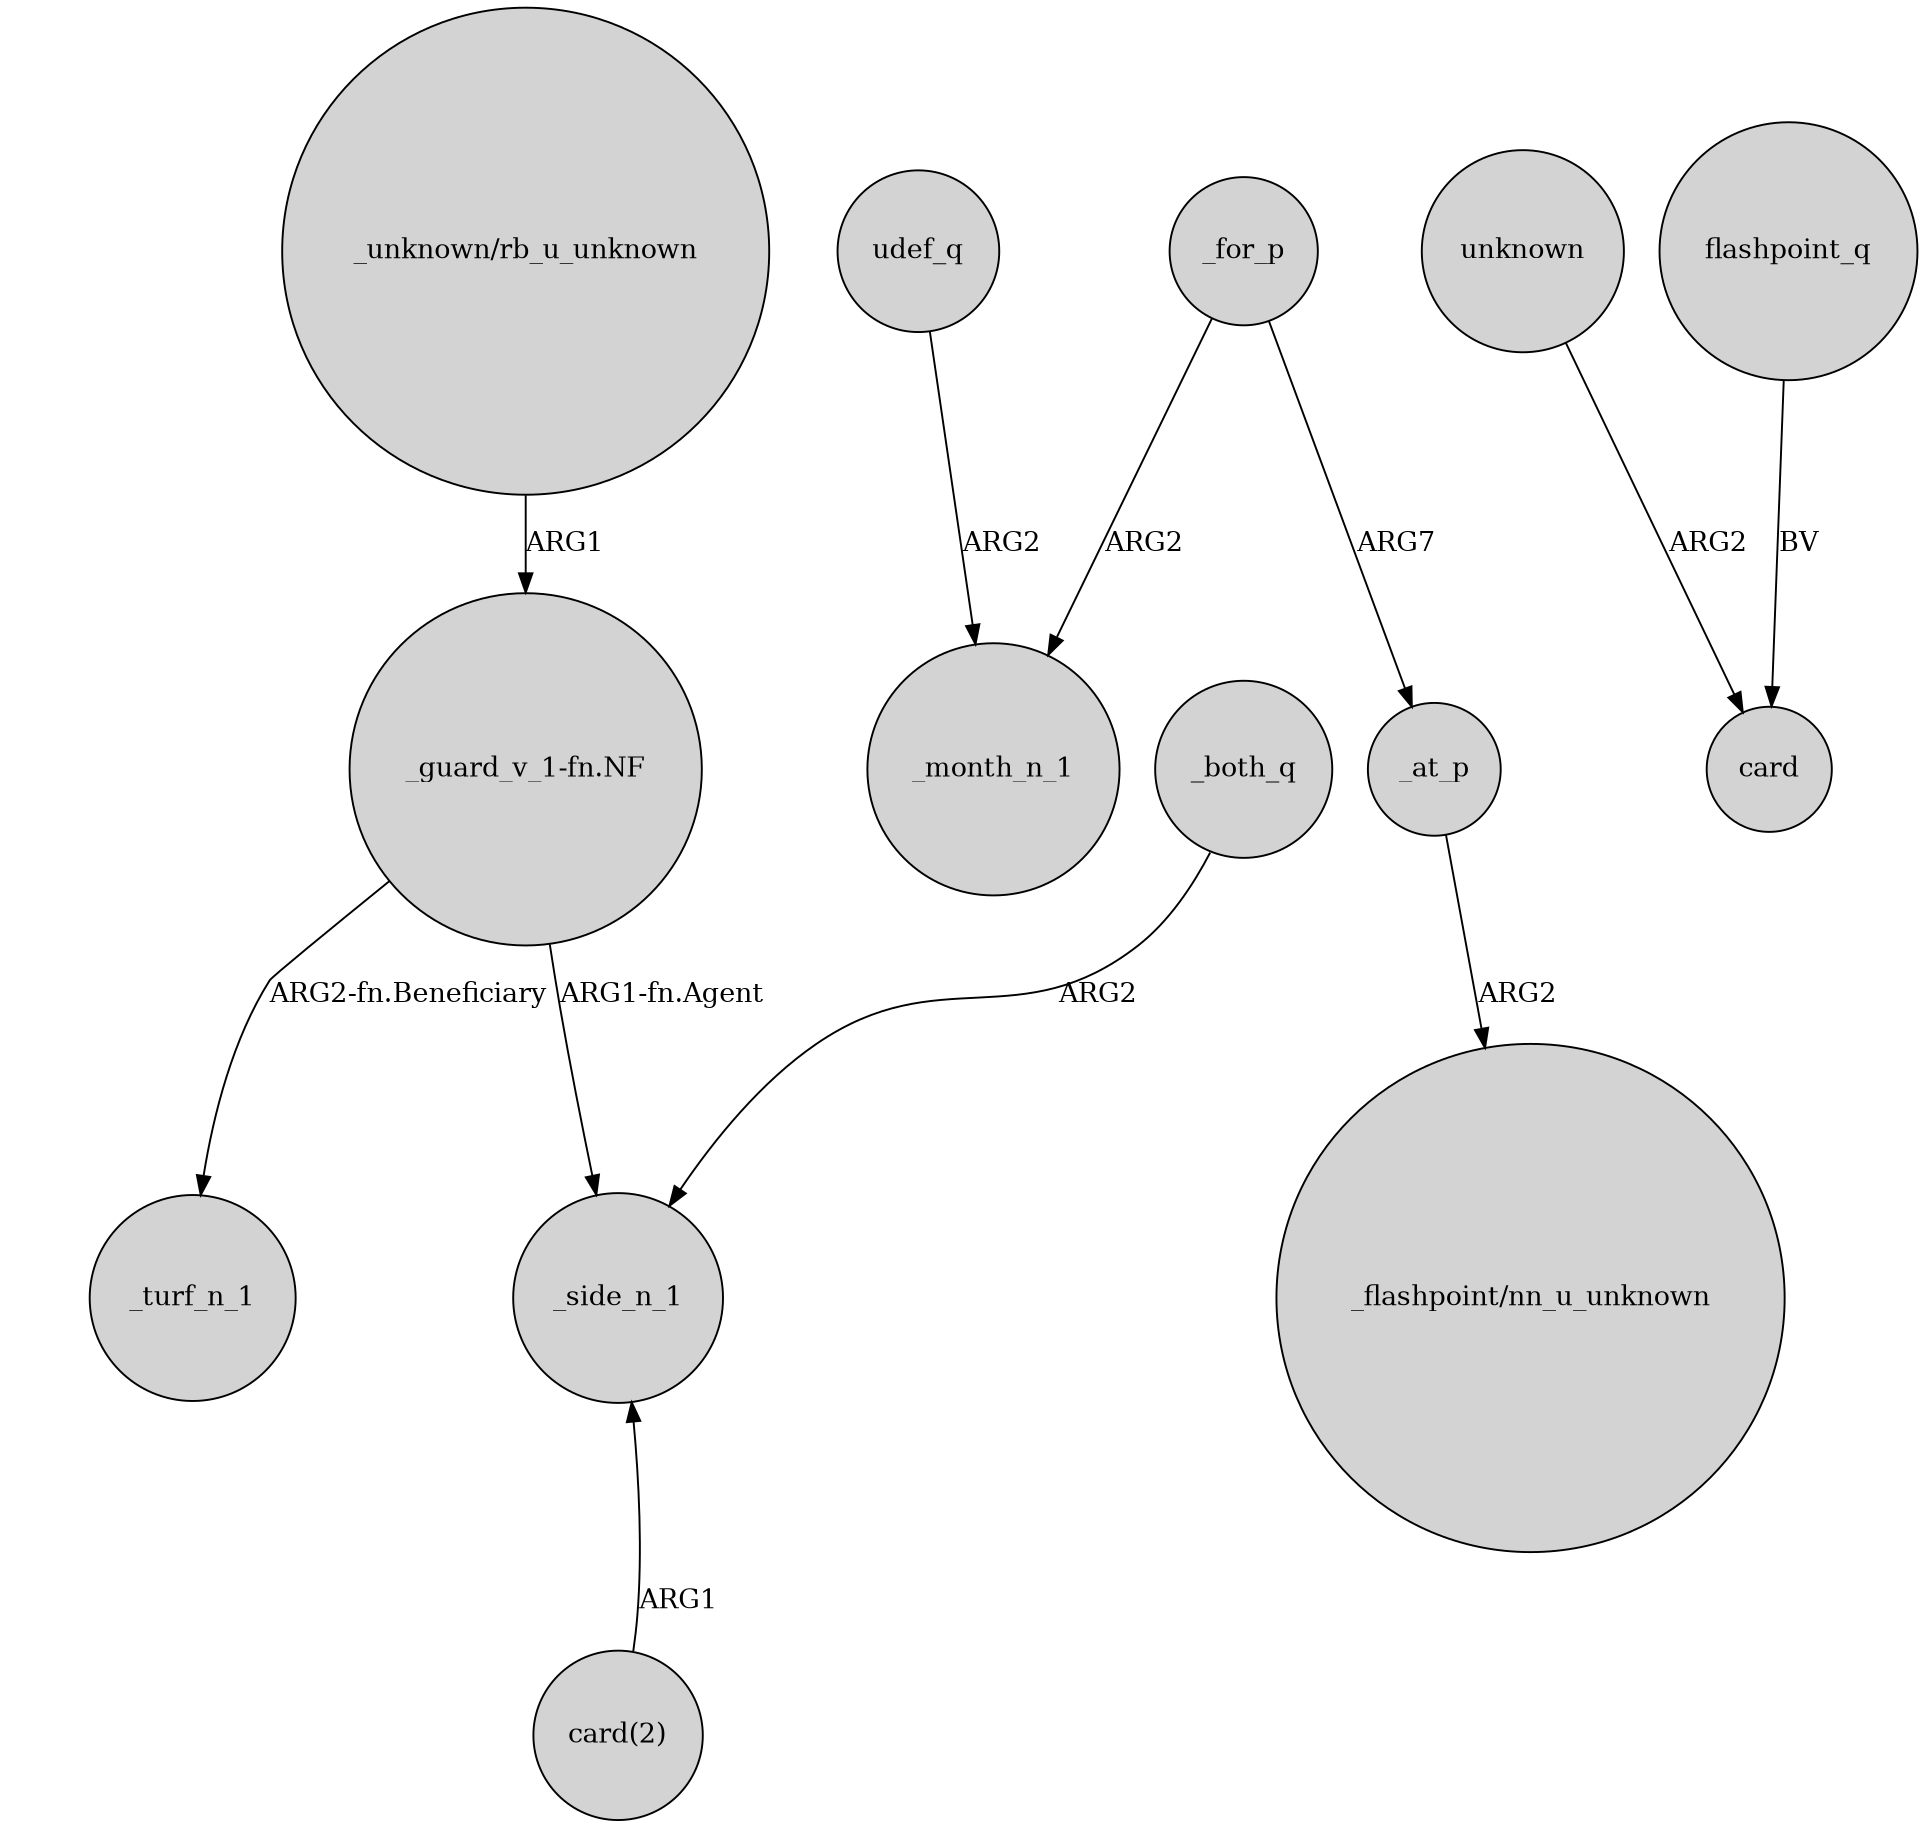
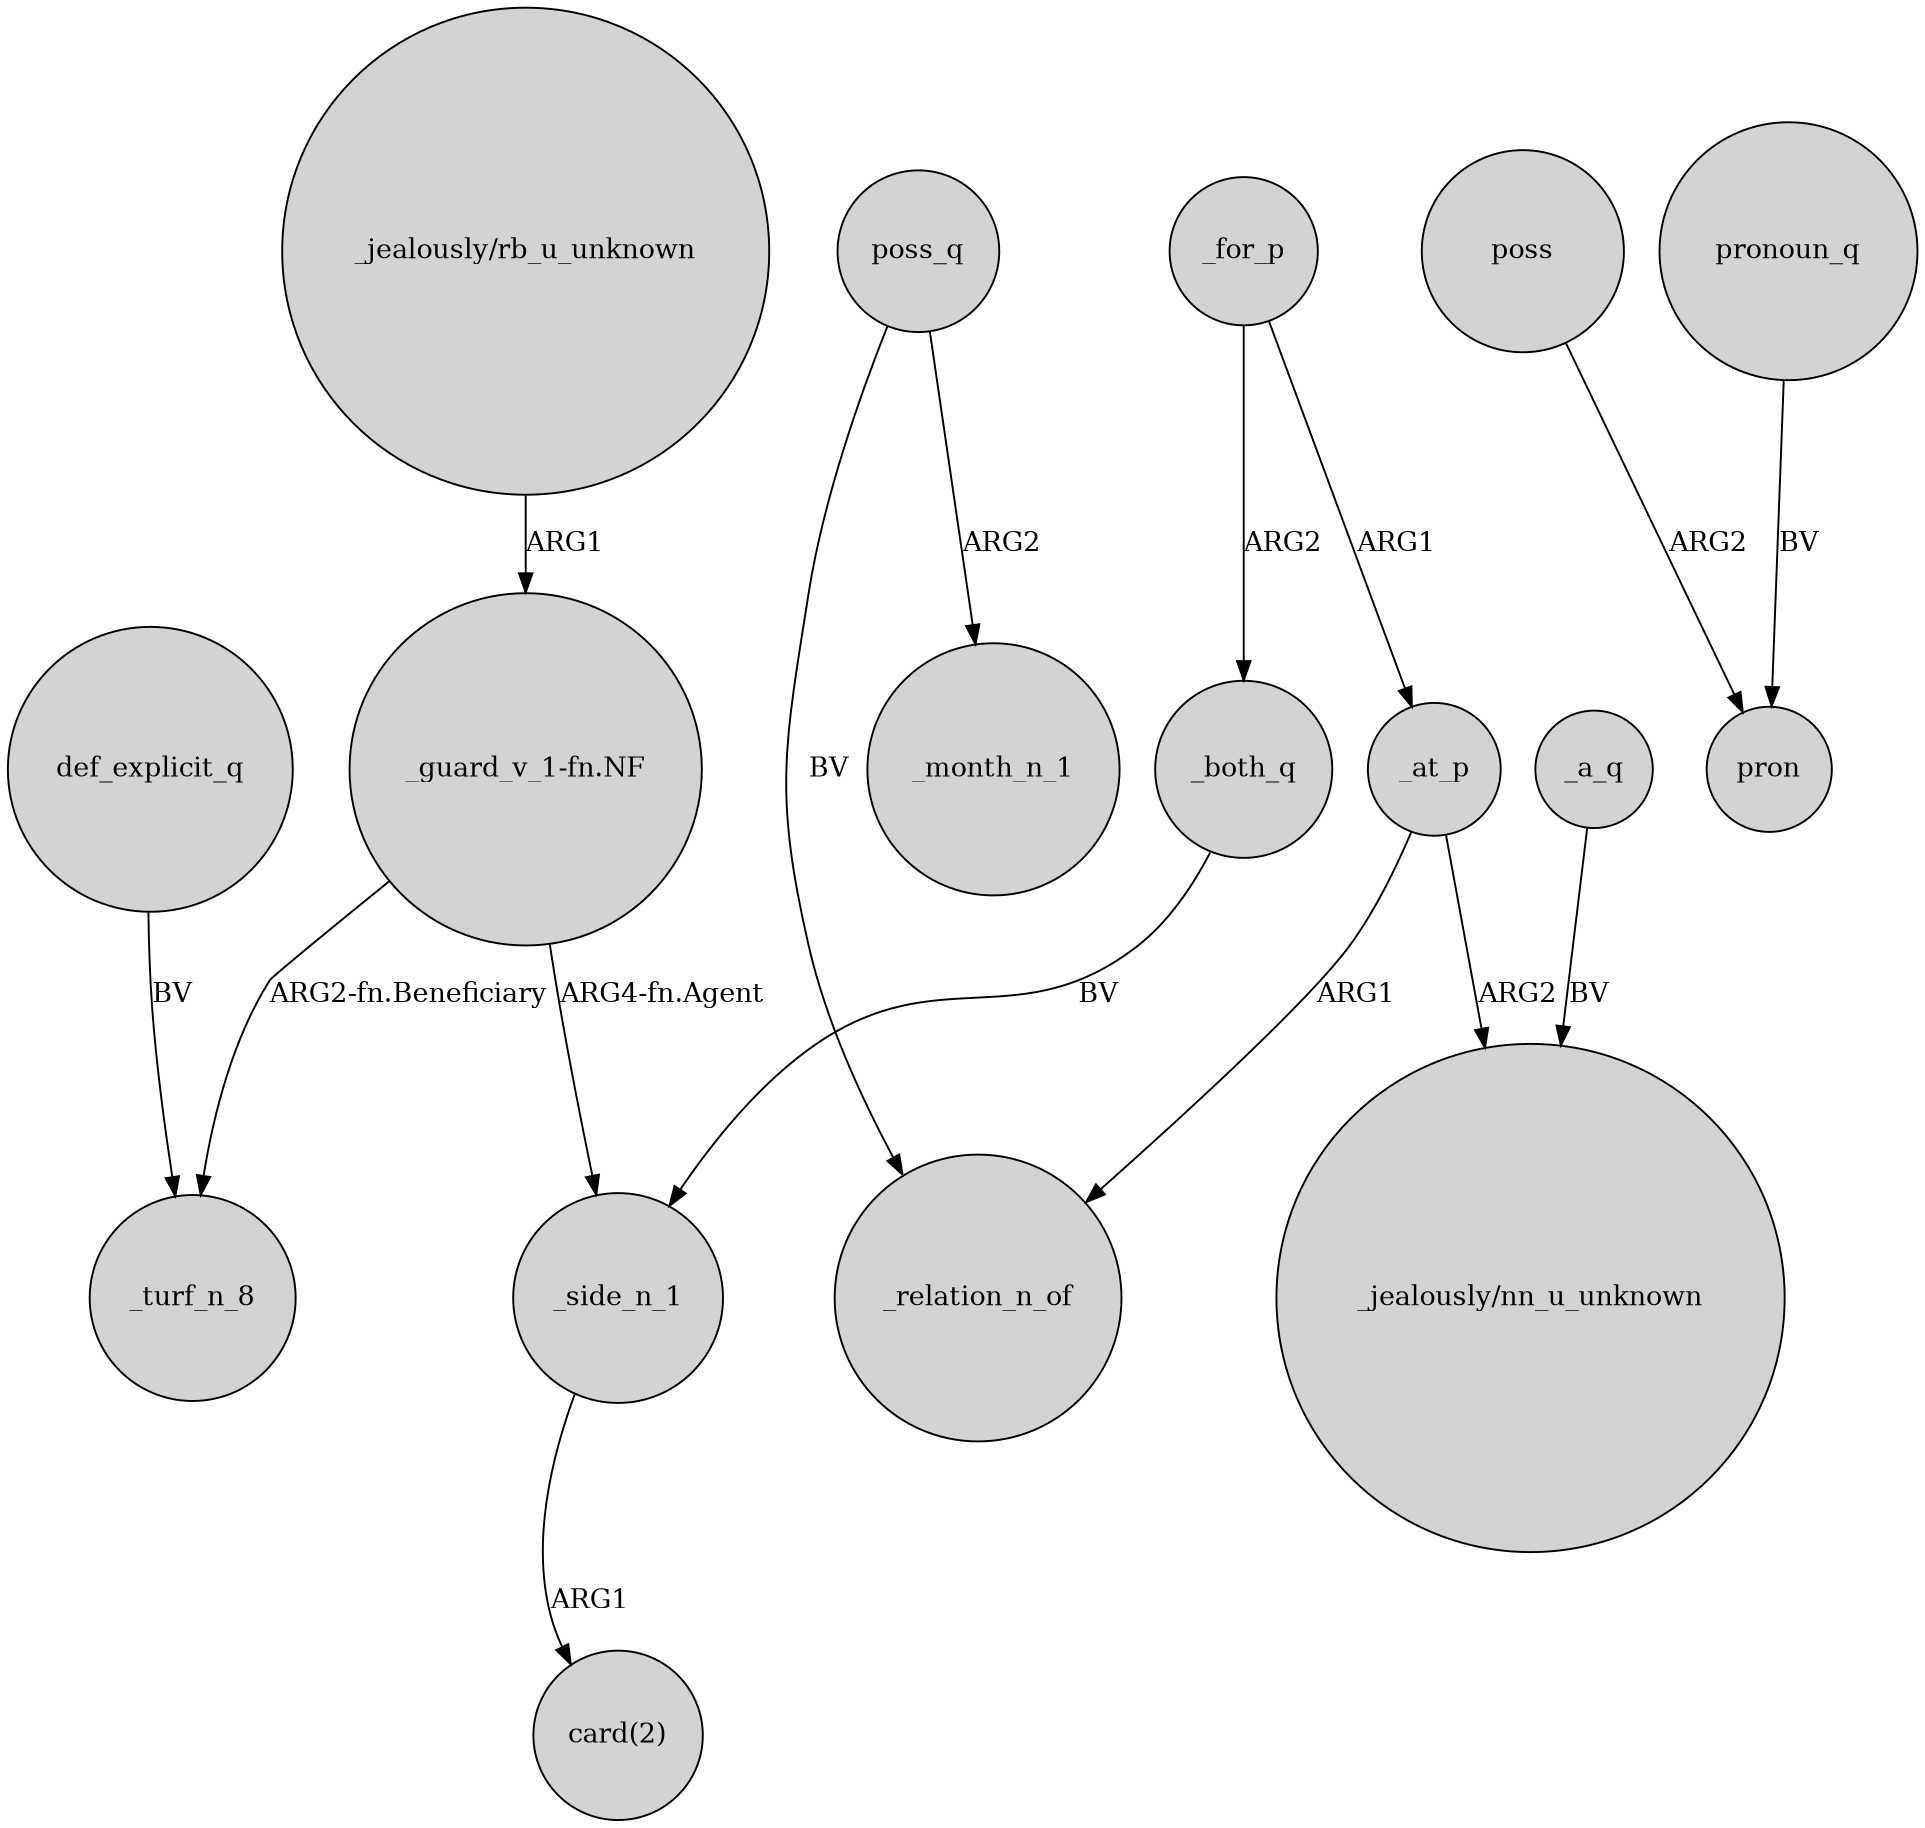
(526, 251) -> (526, 251)
(918, 251) -> (918, 251)
(1523, 251) -> (1523, 251)
(1788, 251) -> (1788, 251)
(1134, 478) -> (1244, 493)
(1397, 544) -> (1397, 544)
none -> (150, 769)
none -> (1594, 769)
(1769, 769) -> (1769, 769)
(662, 995) -> (662, 995)
(1098, 995) -> (1098, 995)
(193, 1298) -> (193, 1298)
none -> (978, 1298)
(1531, 1298) -> (1531, 1298)
(640, 1537) -> (545, 1520)
